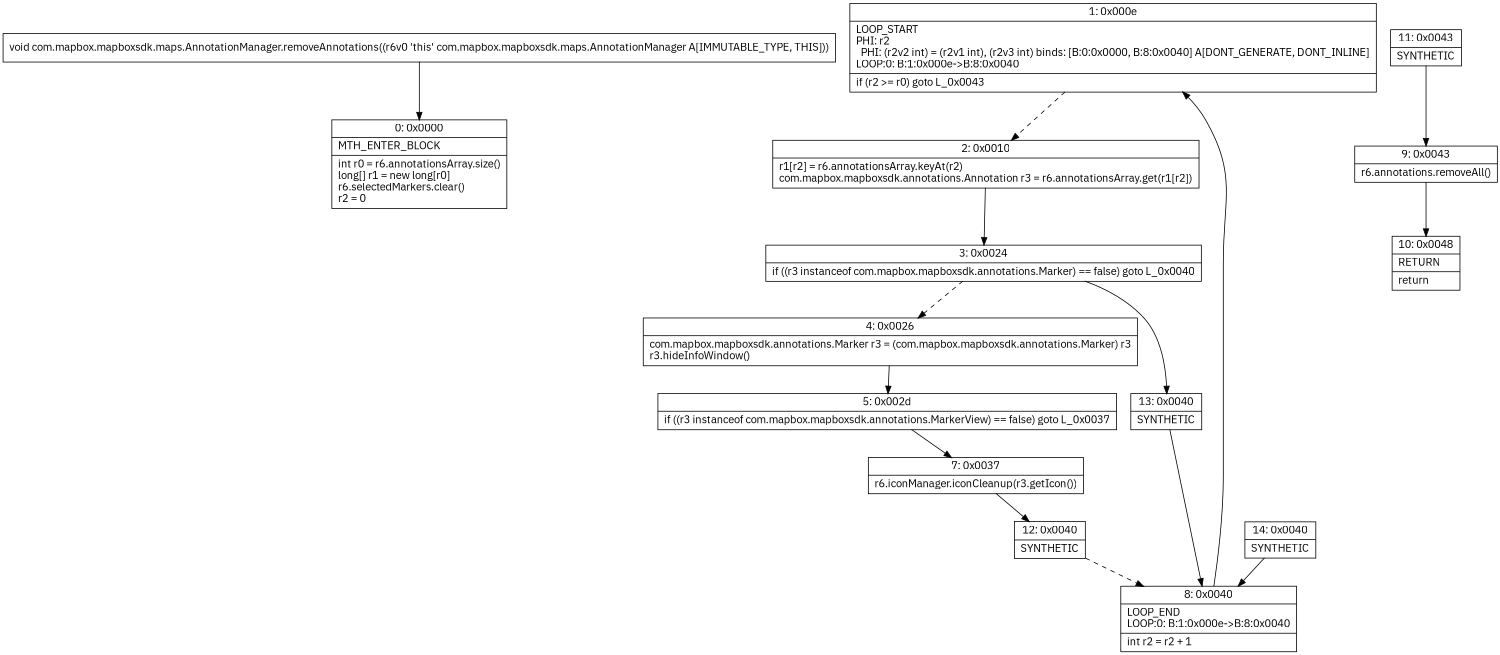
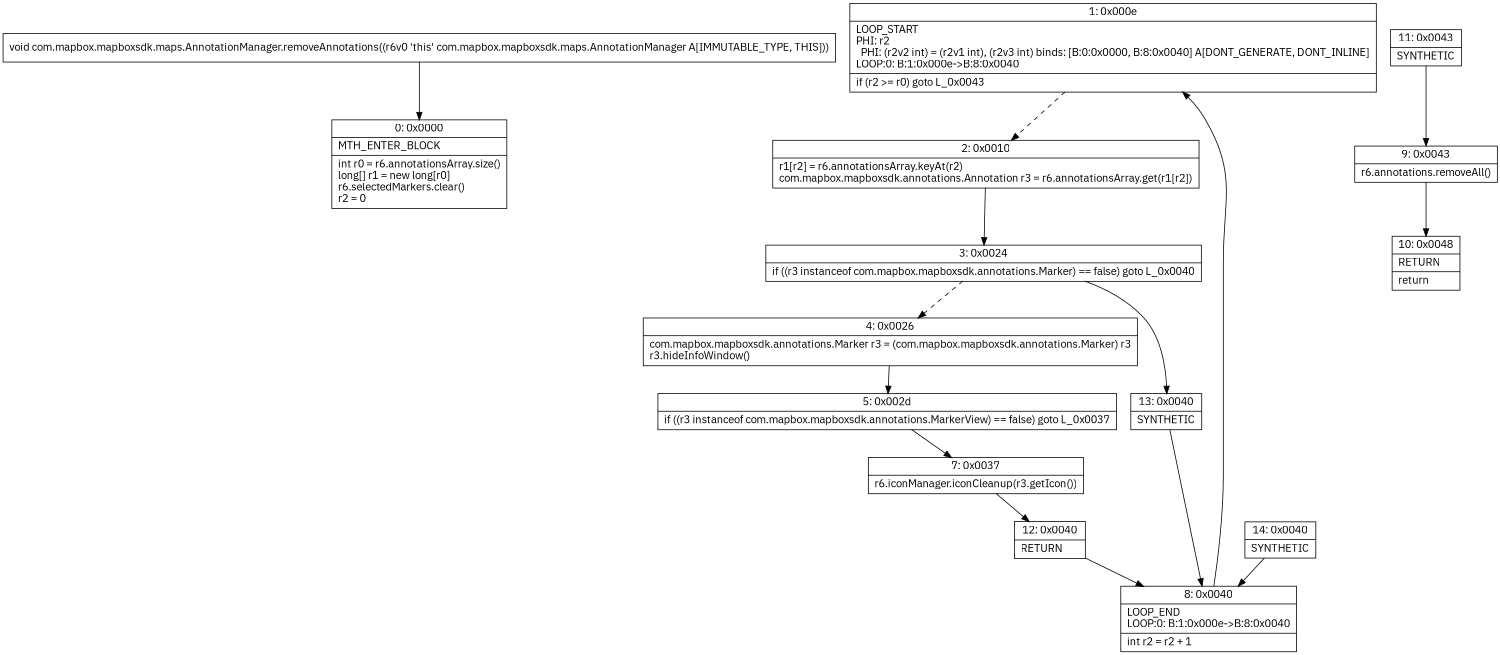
(1050, 549) -> (1042, 549)
(1111, 571) -> (1111, 571)
